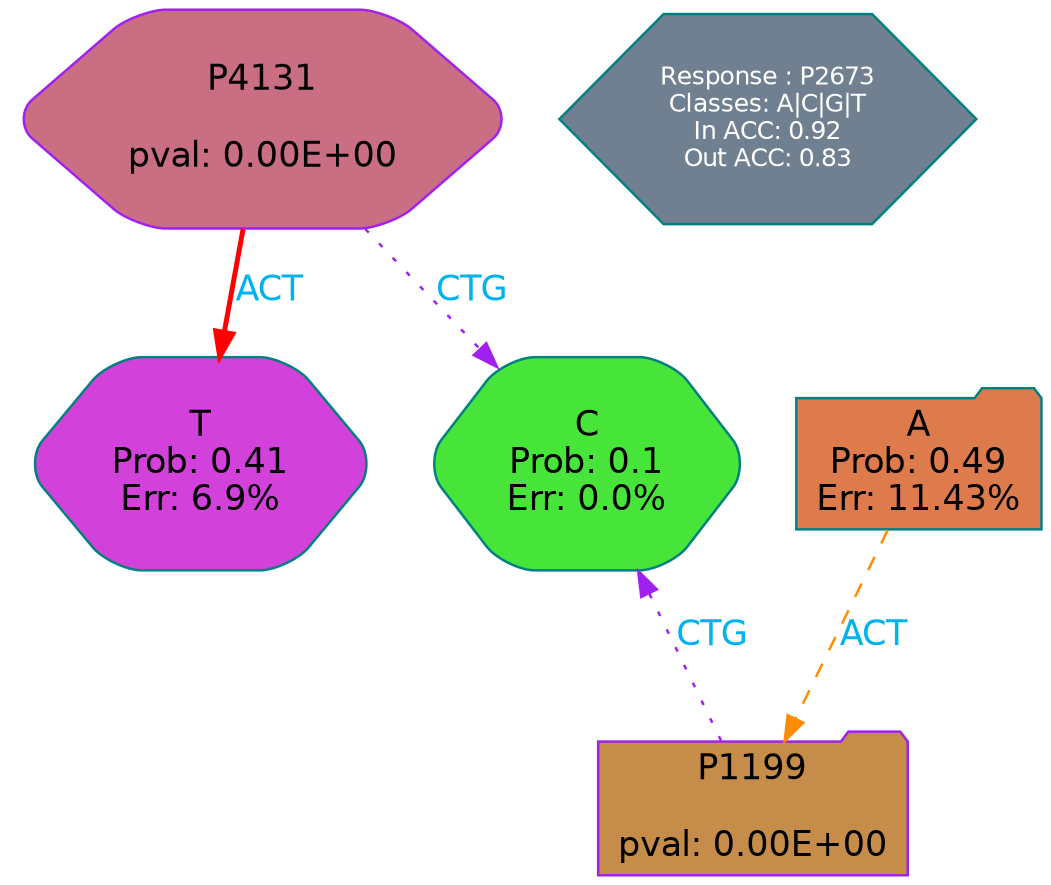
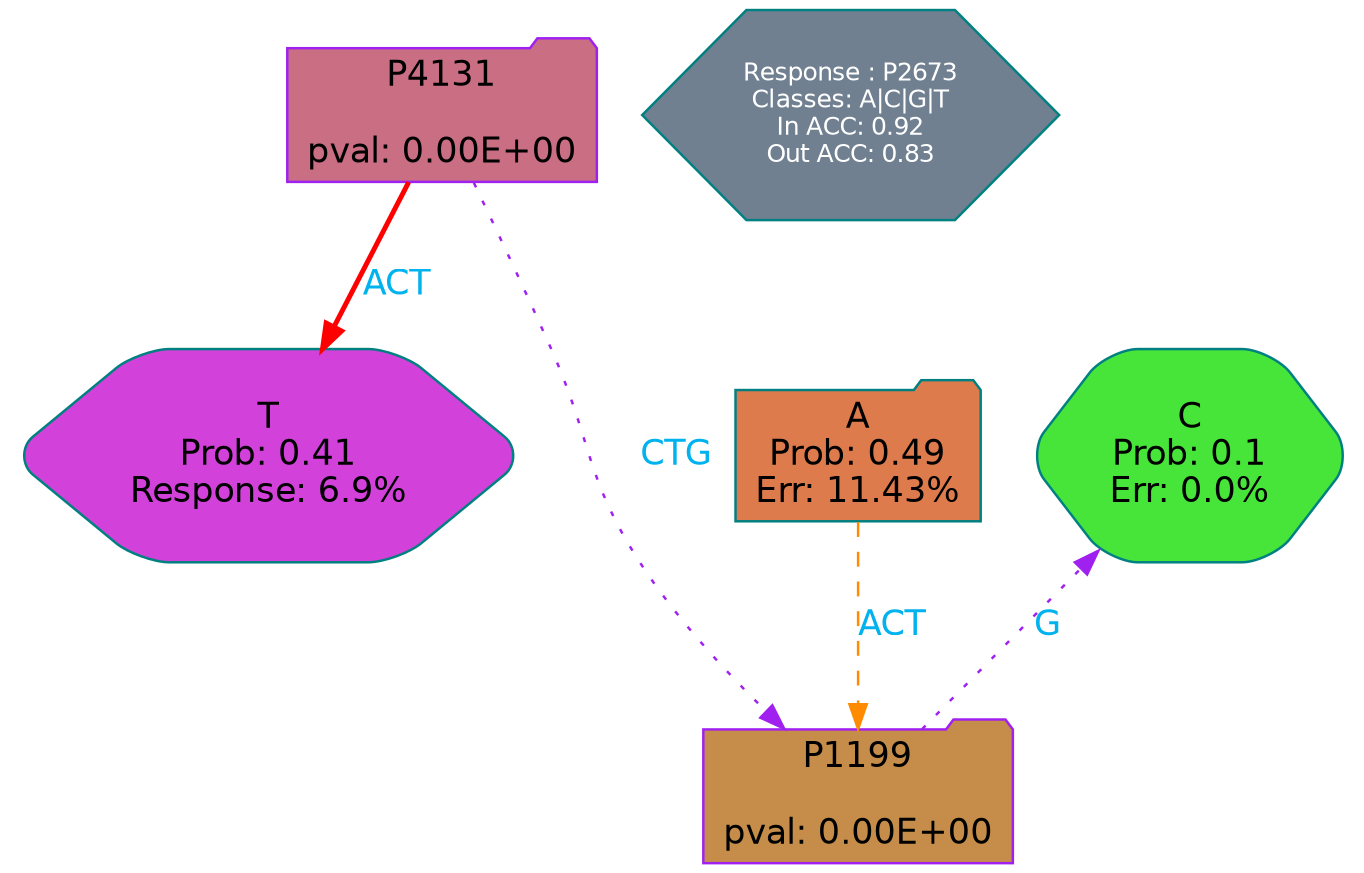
(263, 119) -> (442, 115)
(422, 289) -> (592, 463)
(201, 464) -> (269, 456)
(712, 636) -> (1048, 626)
